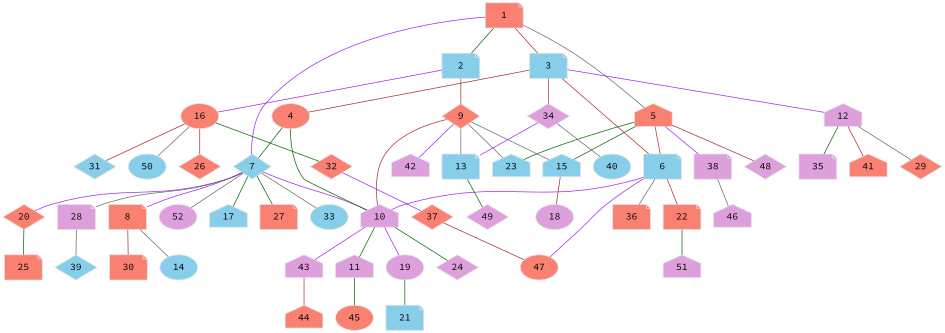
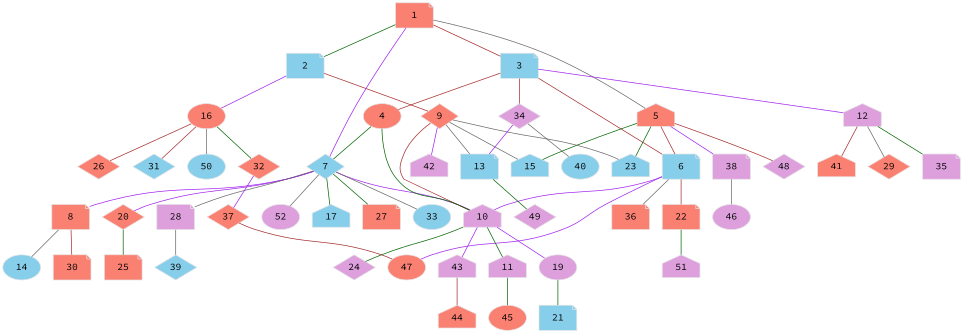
(555, 217) -> none
(732, 217) -> (732, 217)
